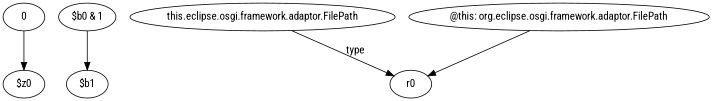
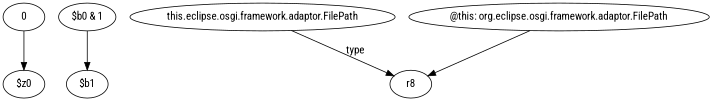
(411, 84) -> (411, 84)
